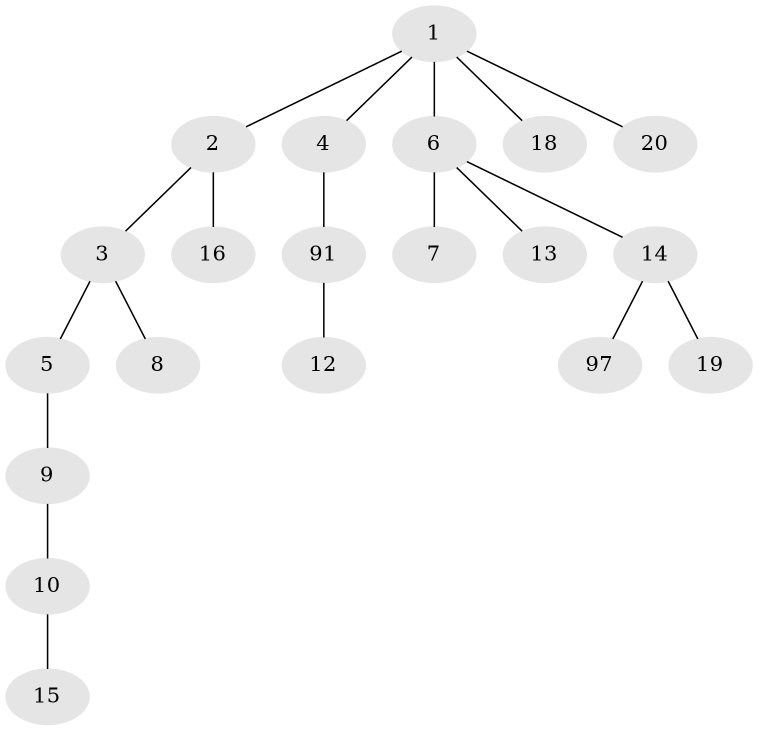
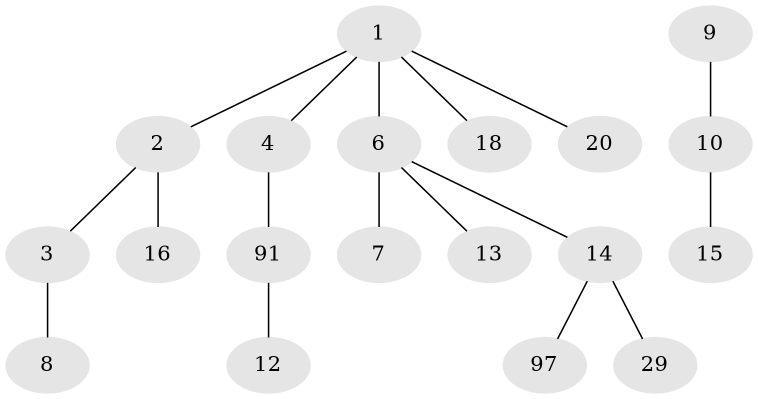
(48, 365) -> none
(711, 365) -> (655, 365)
